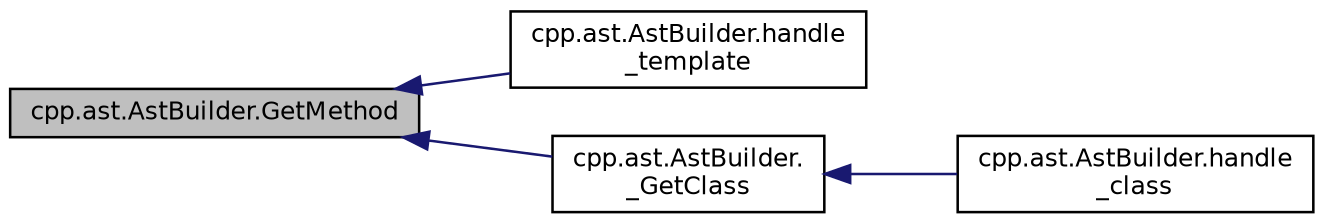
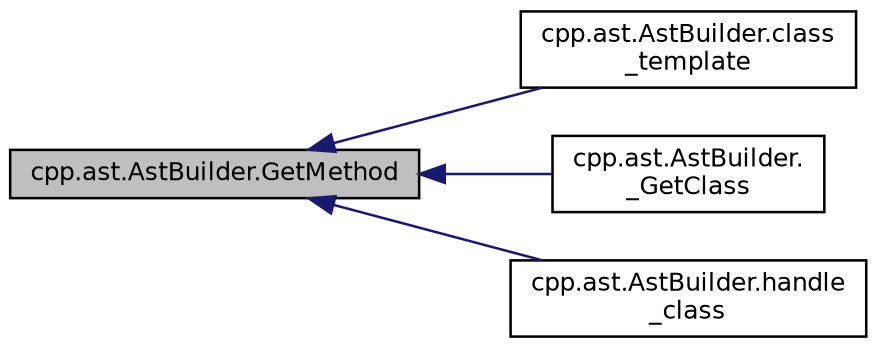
(688, 50) -> (688, 50)
(904, 174) -> (438, 233)
